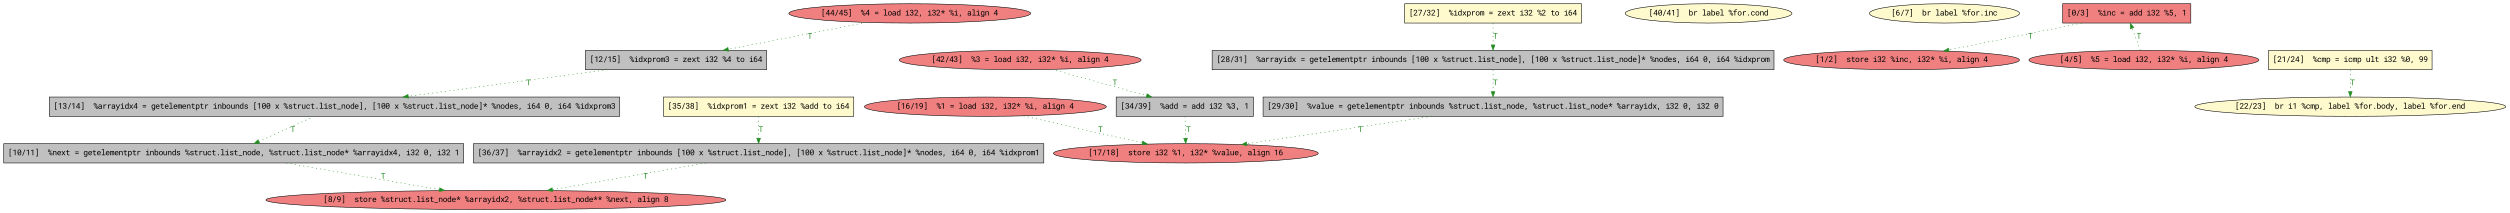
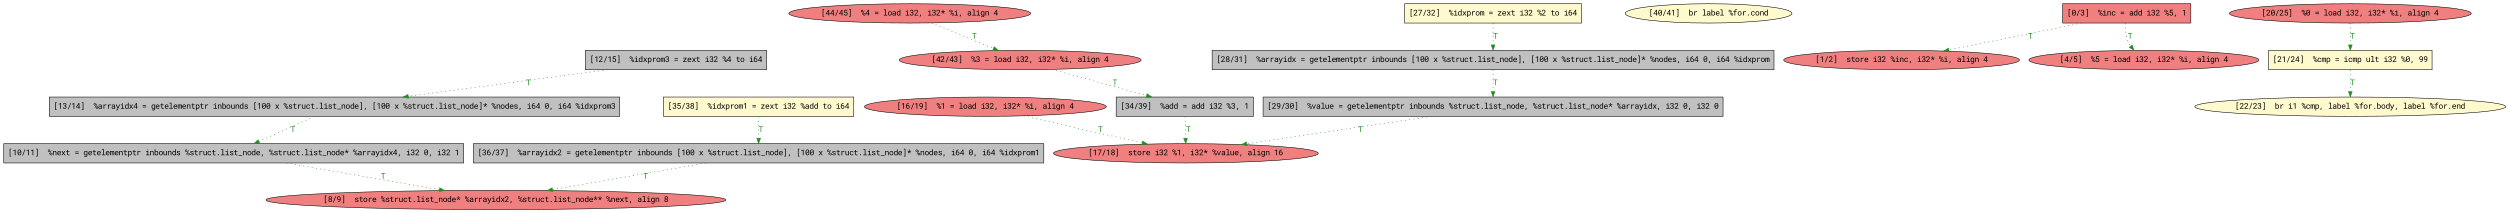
(1944, 13) -> none
none -> (2350, 13)
(797, 36) -> (962, 36)
(2136, 39) -> (2126, 35)
